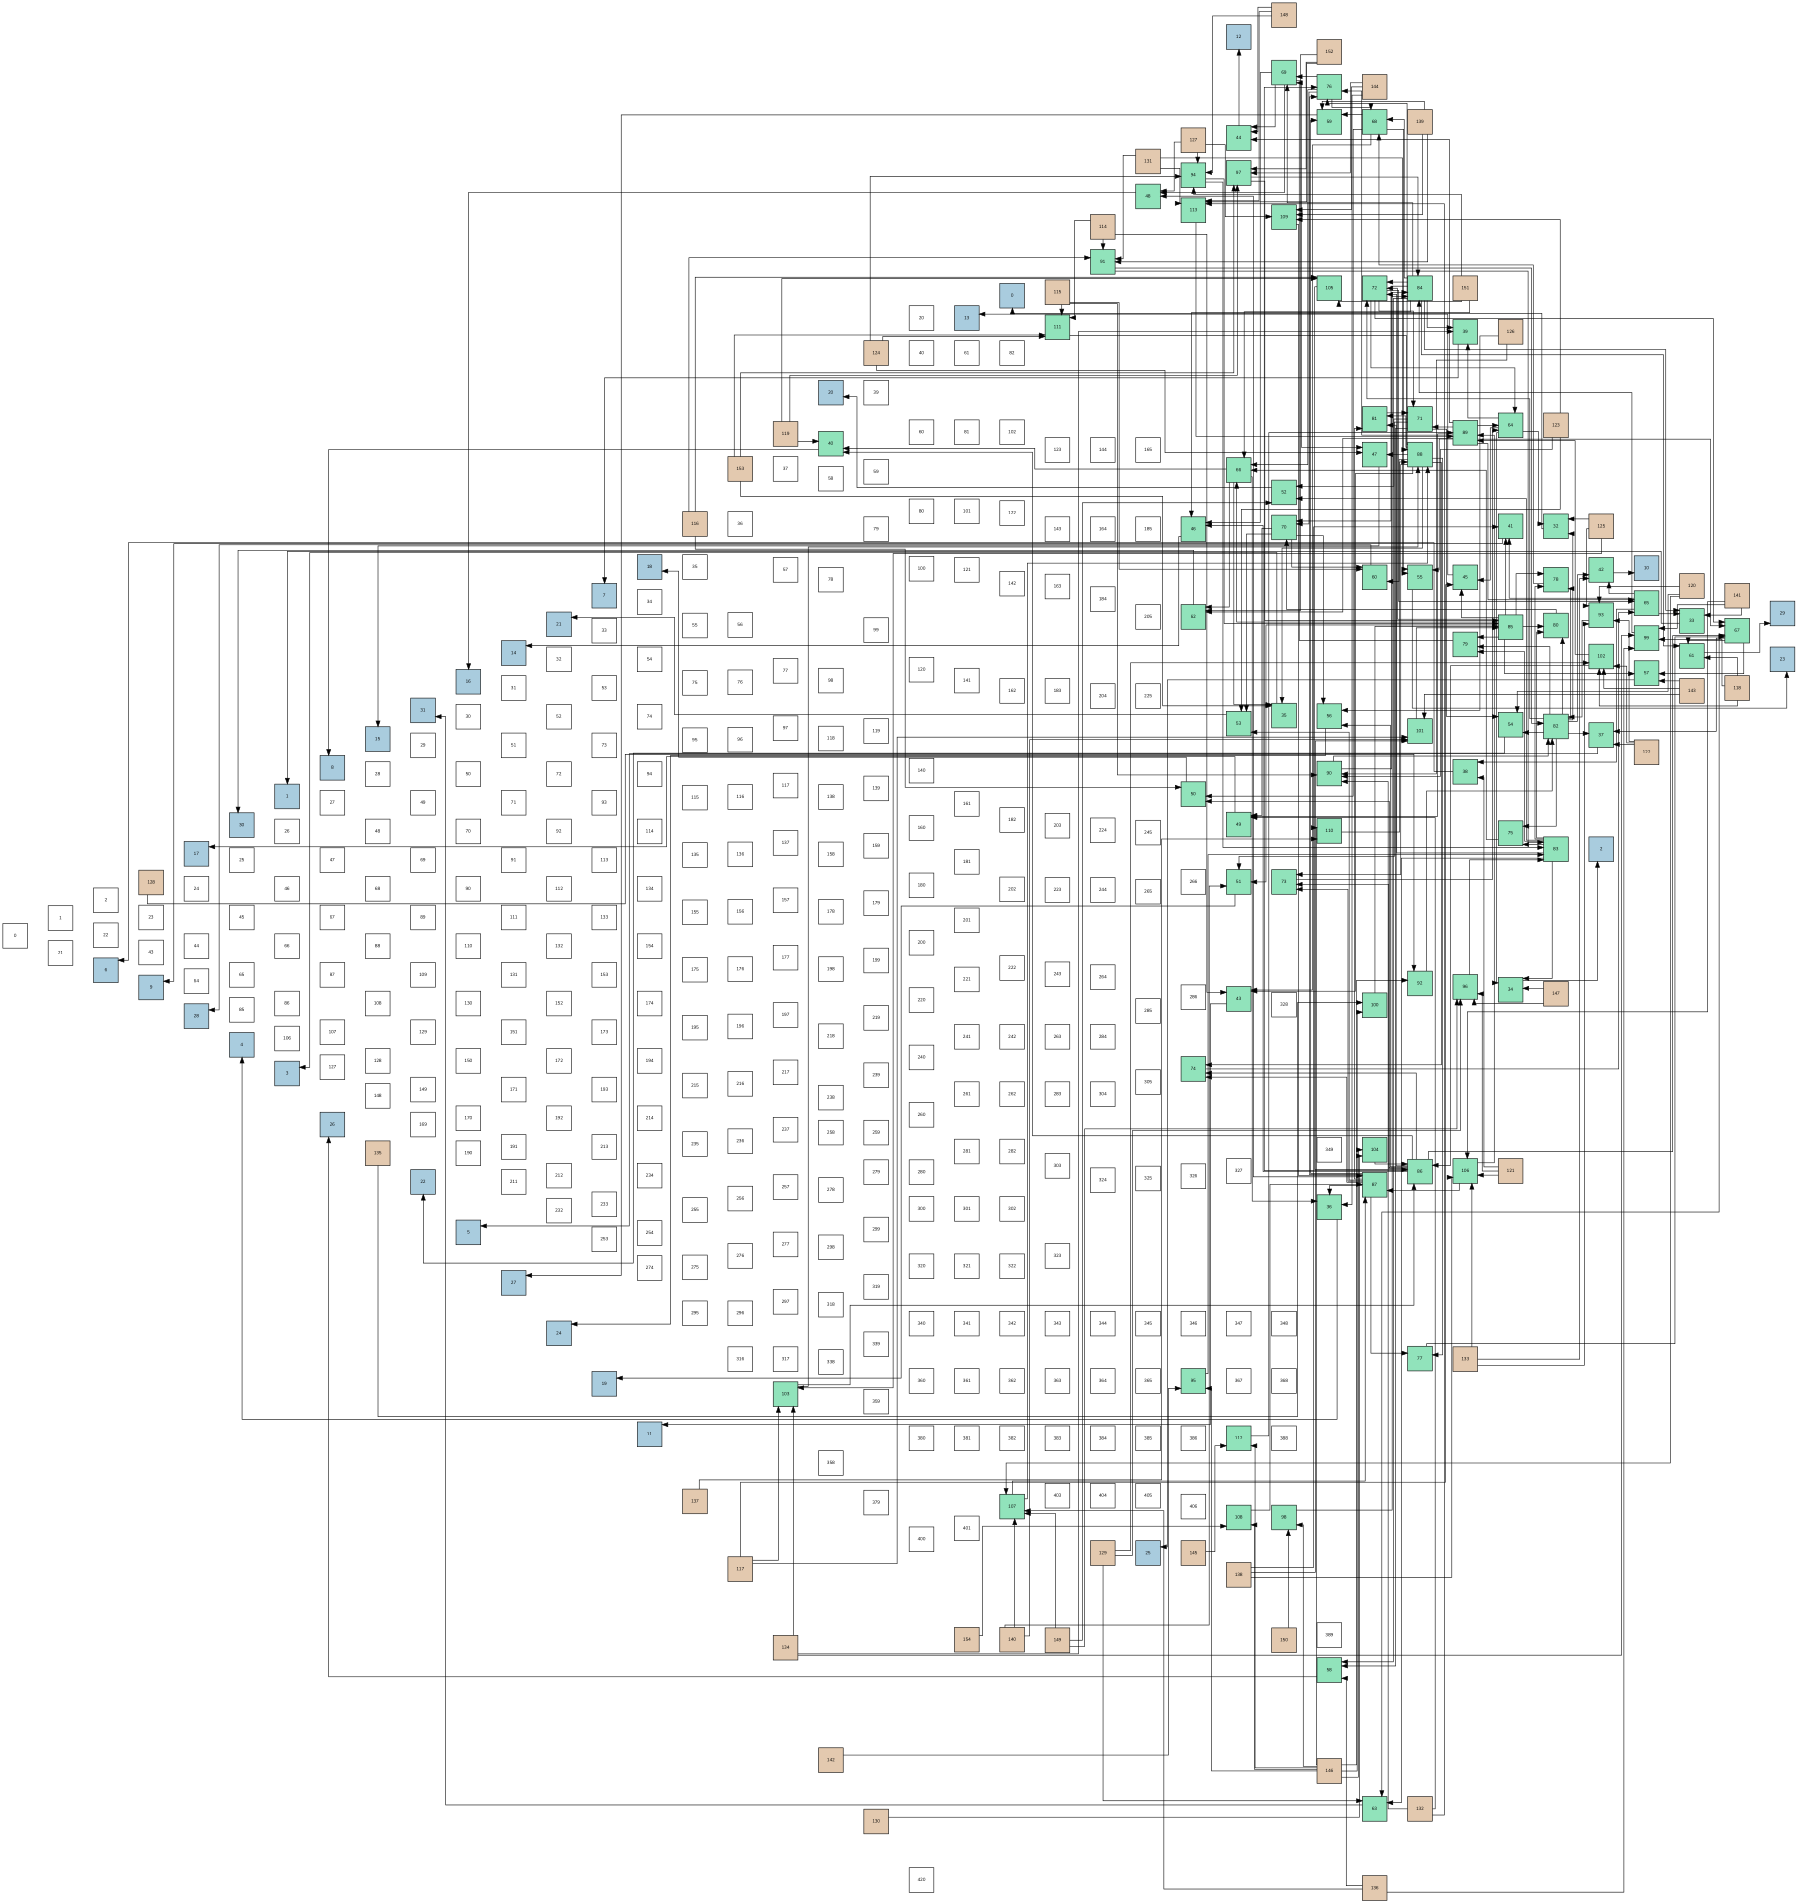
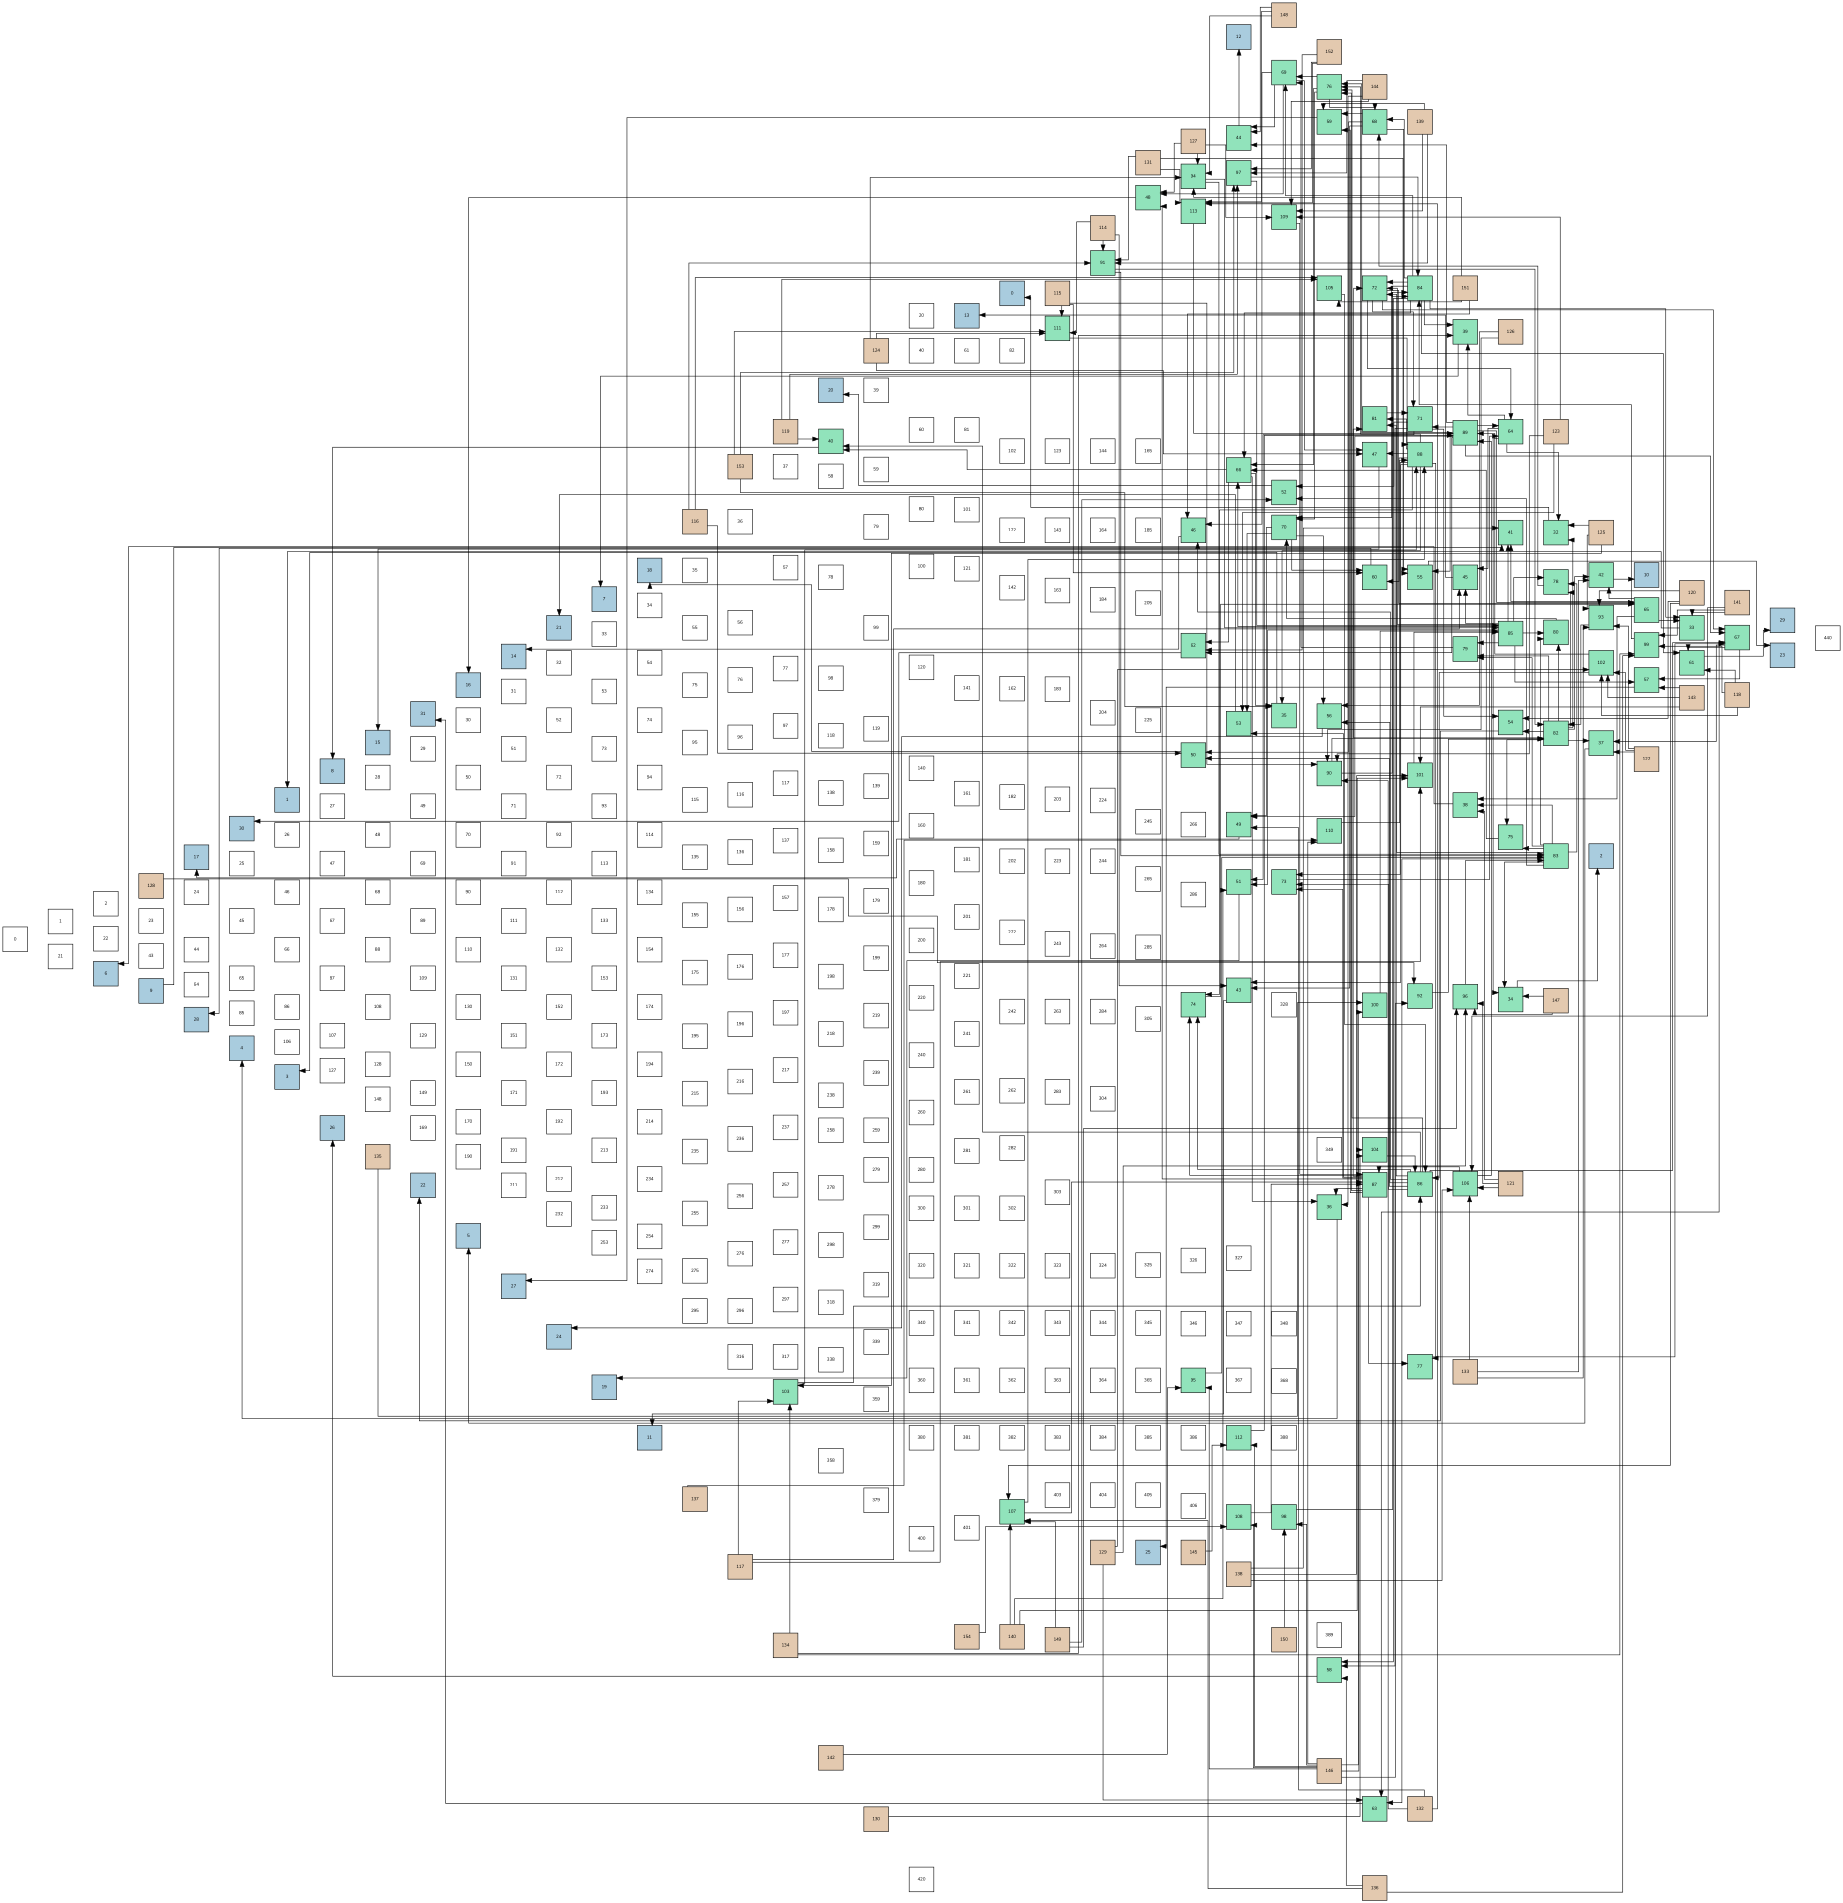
(619, 544) -> (174, 551)
none -> (1828, 638)
none -> (1537, 805)
